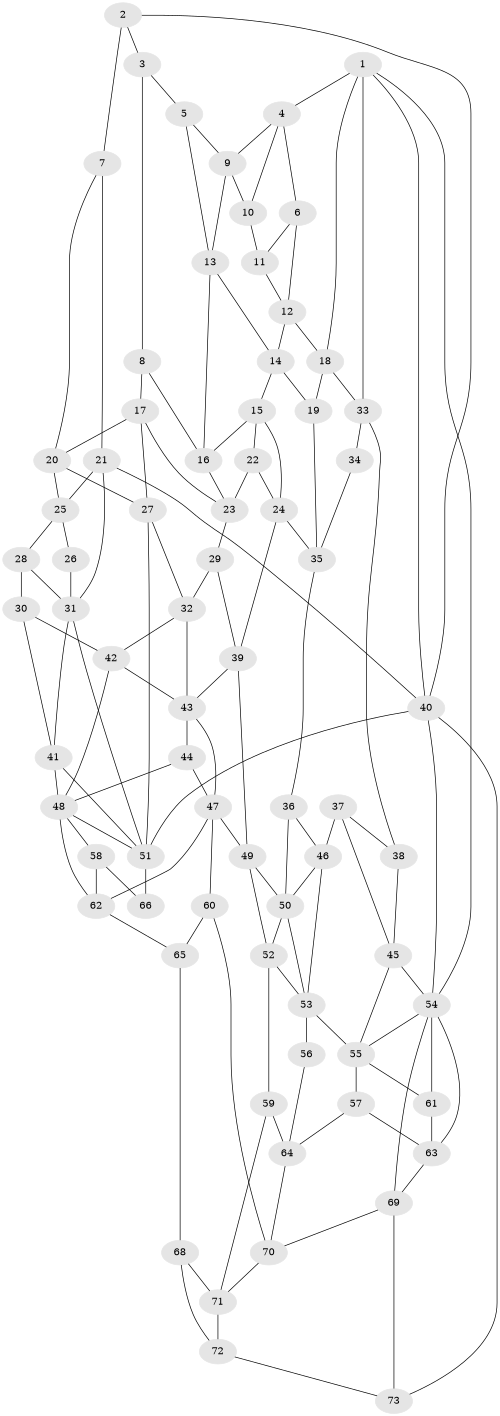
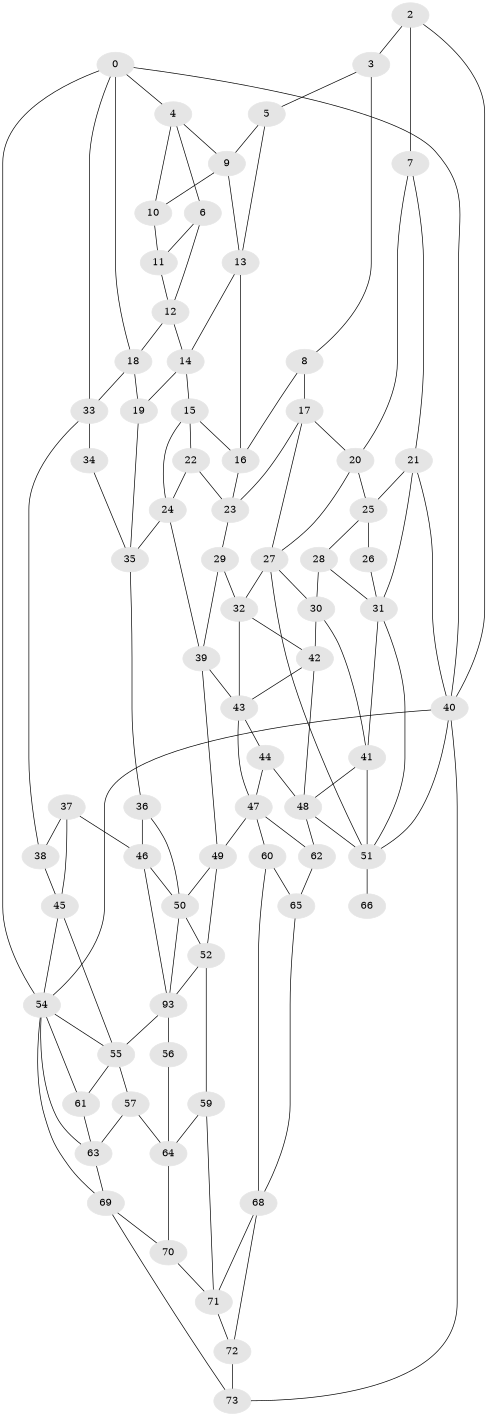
(363, 65) -> (116, 65)
none -> (293, 584)
(96, 857) -> none
(307, 1005) -> (168, 1005)
(232, 1080) -> (258, 1030)
